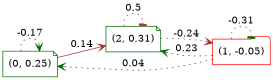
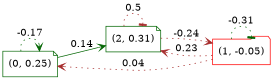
(78, 52) -> (78, 52)
(190, 56) -> (190, 56)
(139, 70) -> (139, 70)
